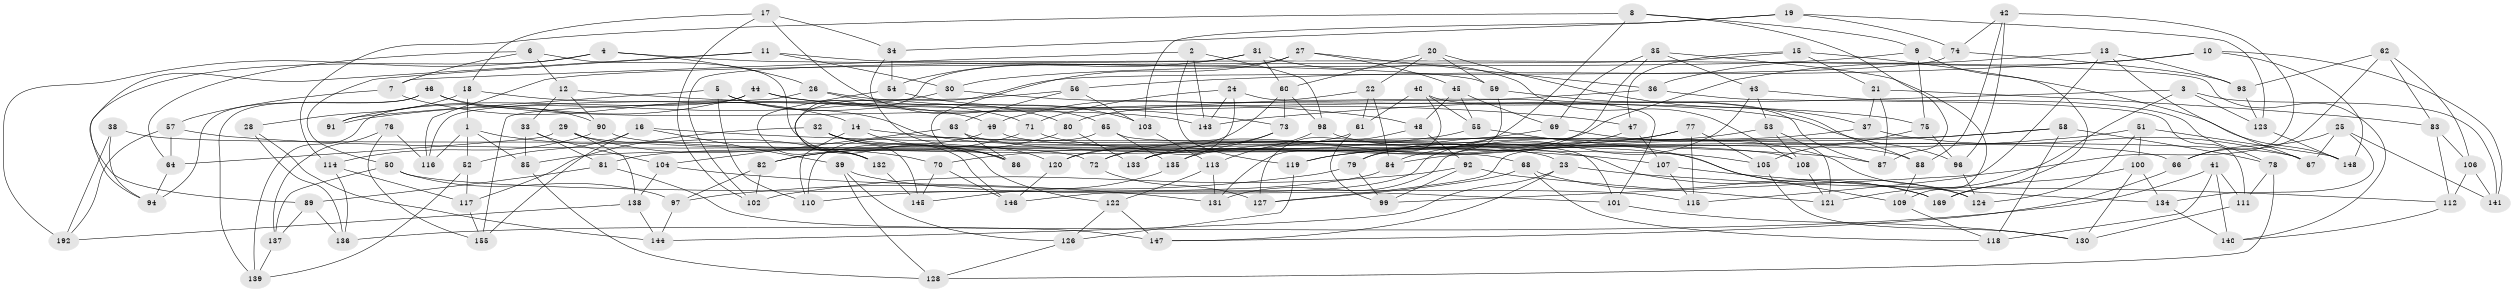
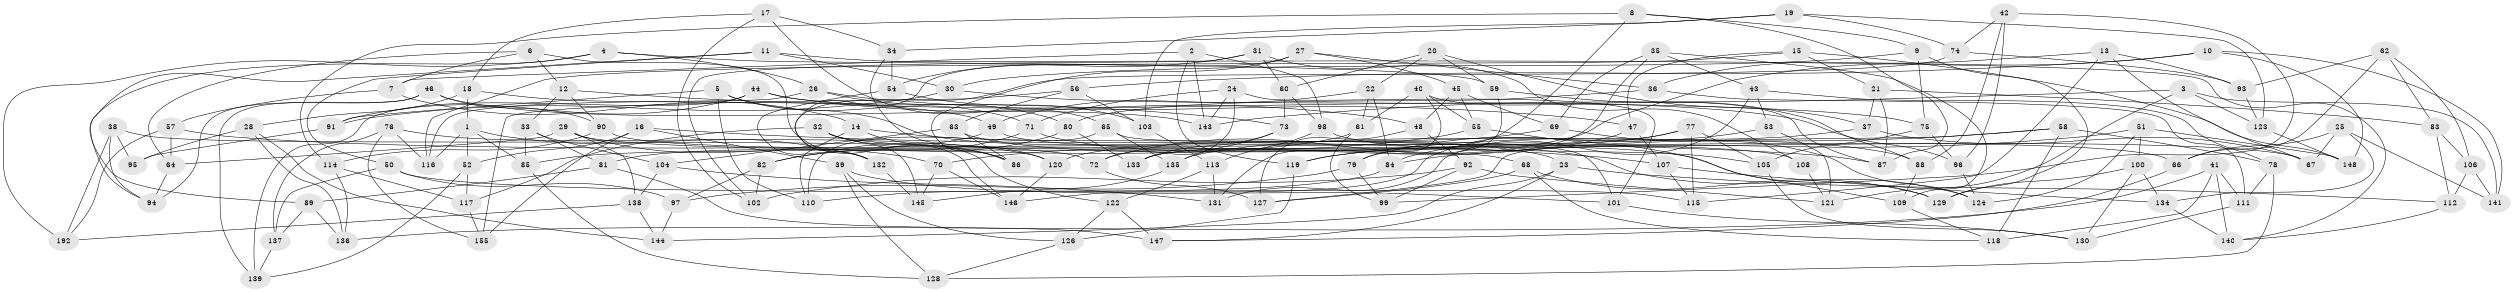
(1233, 133) -> (788, 140)
(1786, 146) -> none
none -> (133, 165)
(1940, 203) -> (1940, 203)
